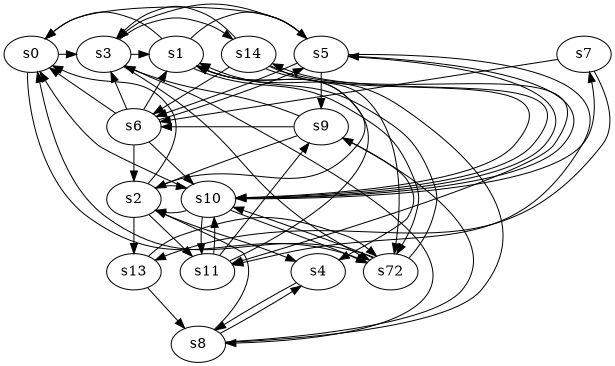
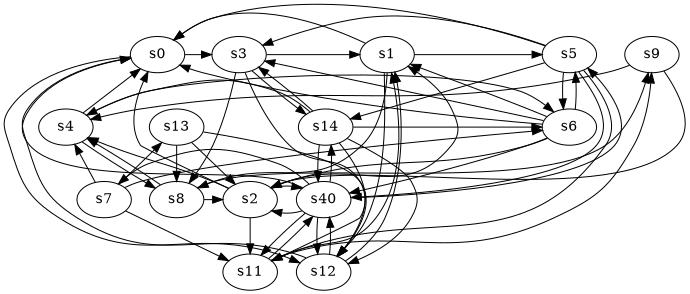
none -> (204, 81)
(321, 86) -> (494, 77)
(208, 91) -> none
none -> (108, 94)
(233, 127) -> (304, 76)
none -> (84, 161)
(208, 199) -> (324, 200)
(499, 213) -> (366, 141)
(134, 226) -> (210, 160)
none -> (172, 234)
(391, 272) -> (324, 272)
